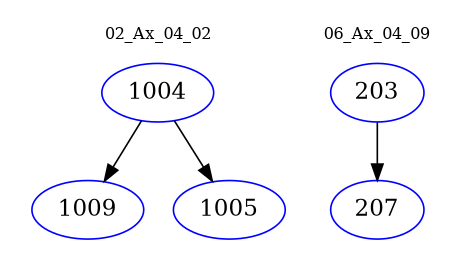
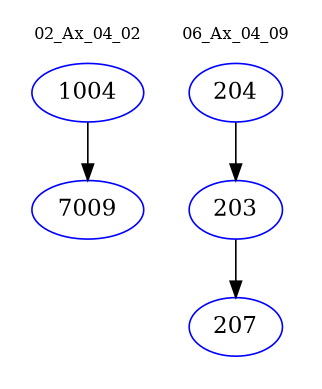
none -> (236, 93)
(88, 210) -> (88, 210)
(229, 210) -> none
